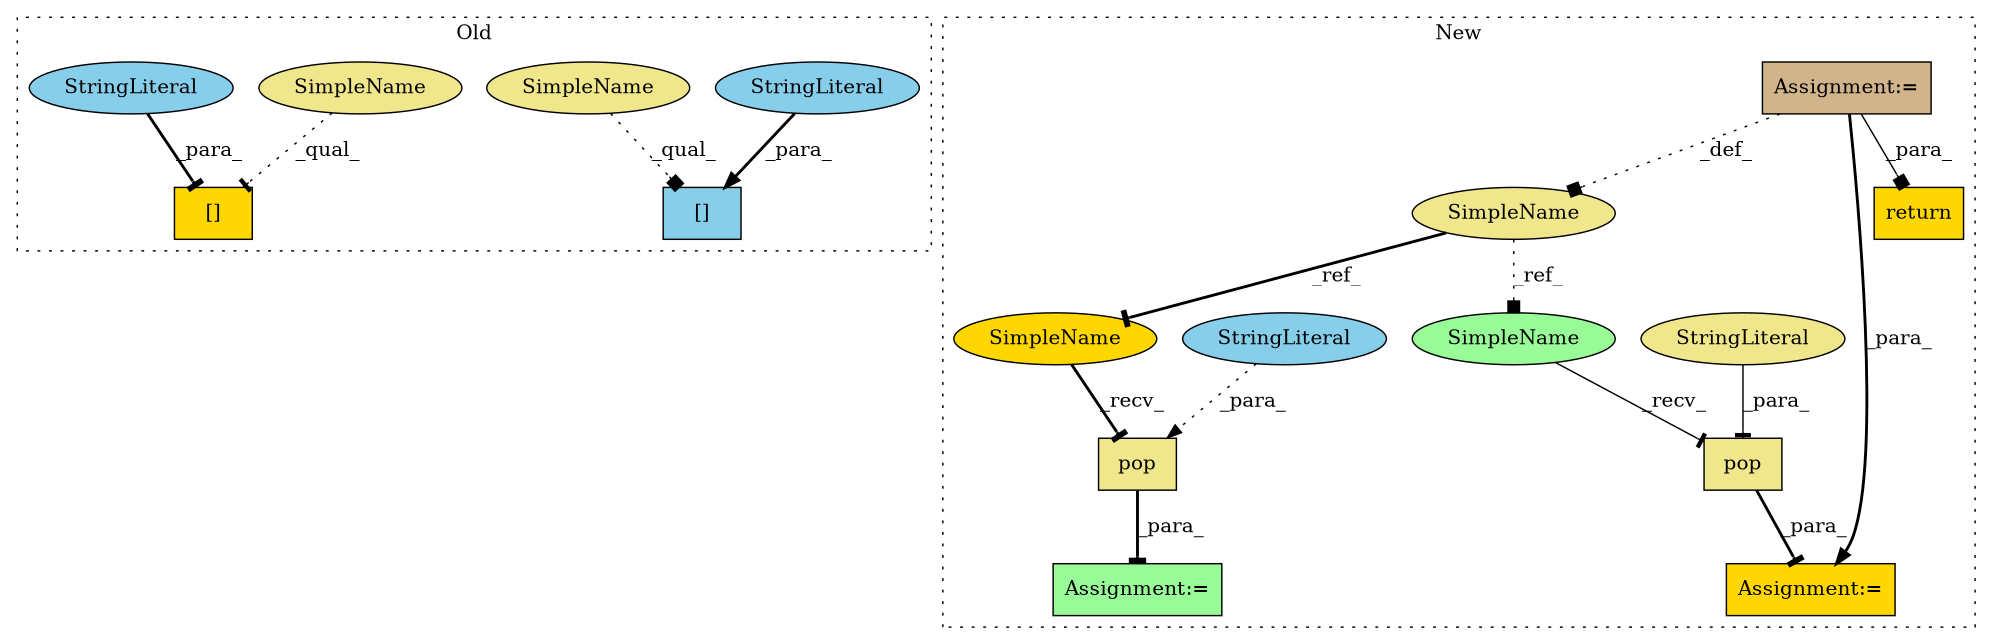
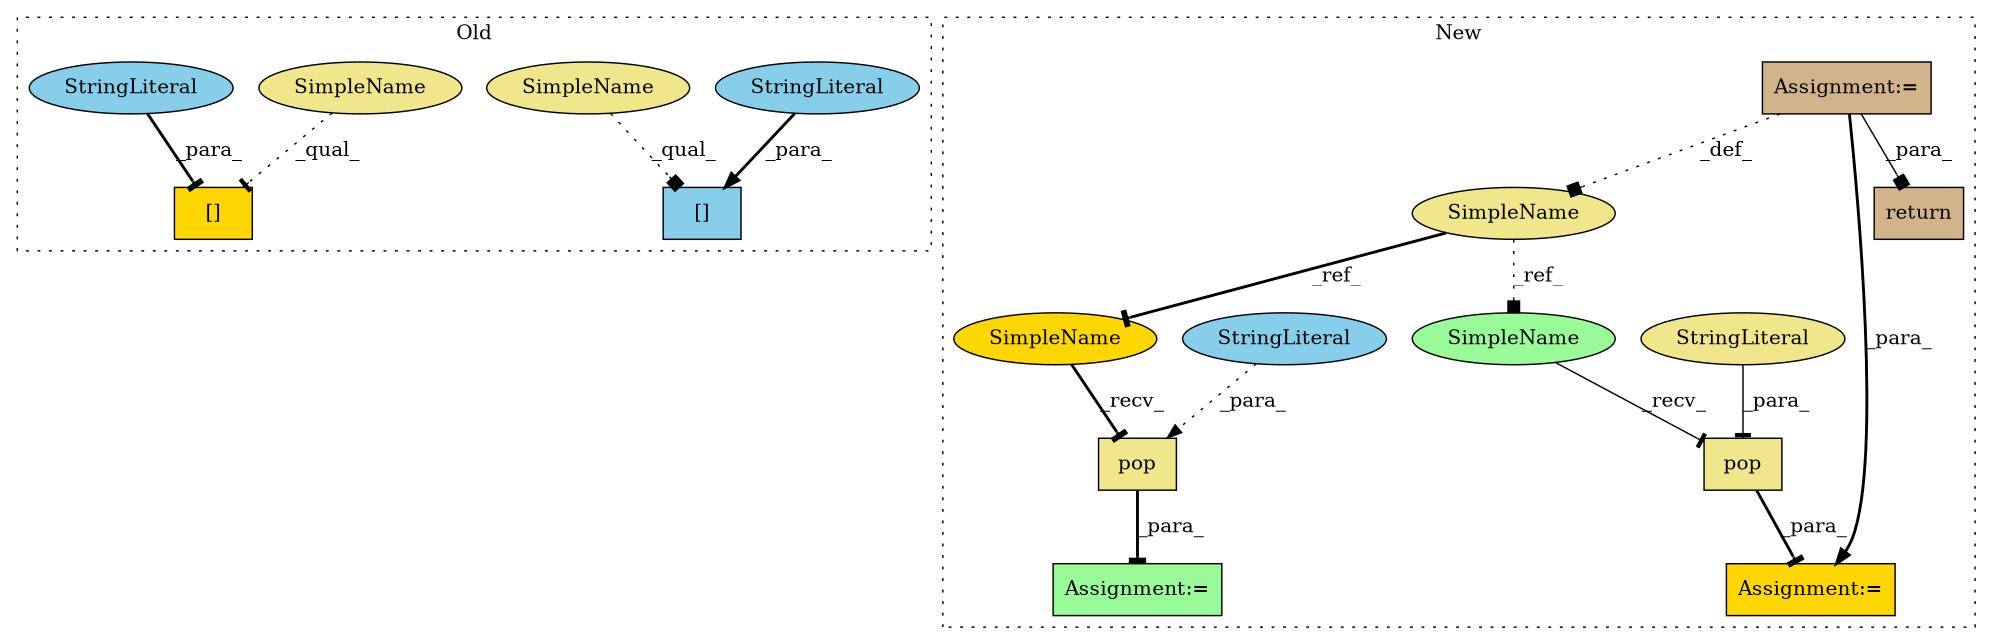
(1919, 213) -> (1919, 213)
